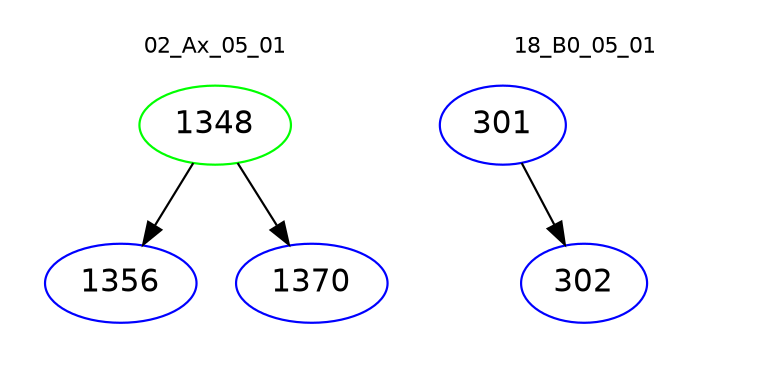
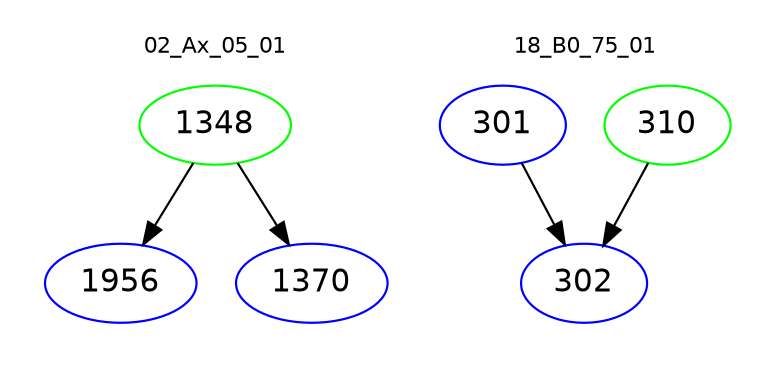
(585, 47) -> (585, 47)
none -> (668, 125)
(121, 283) -> (121, 283)
